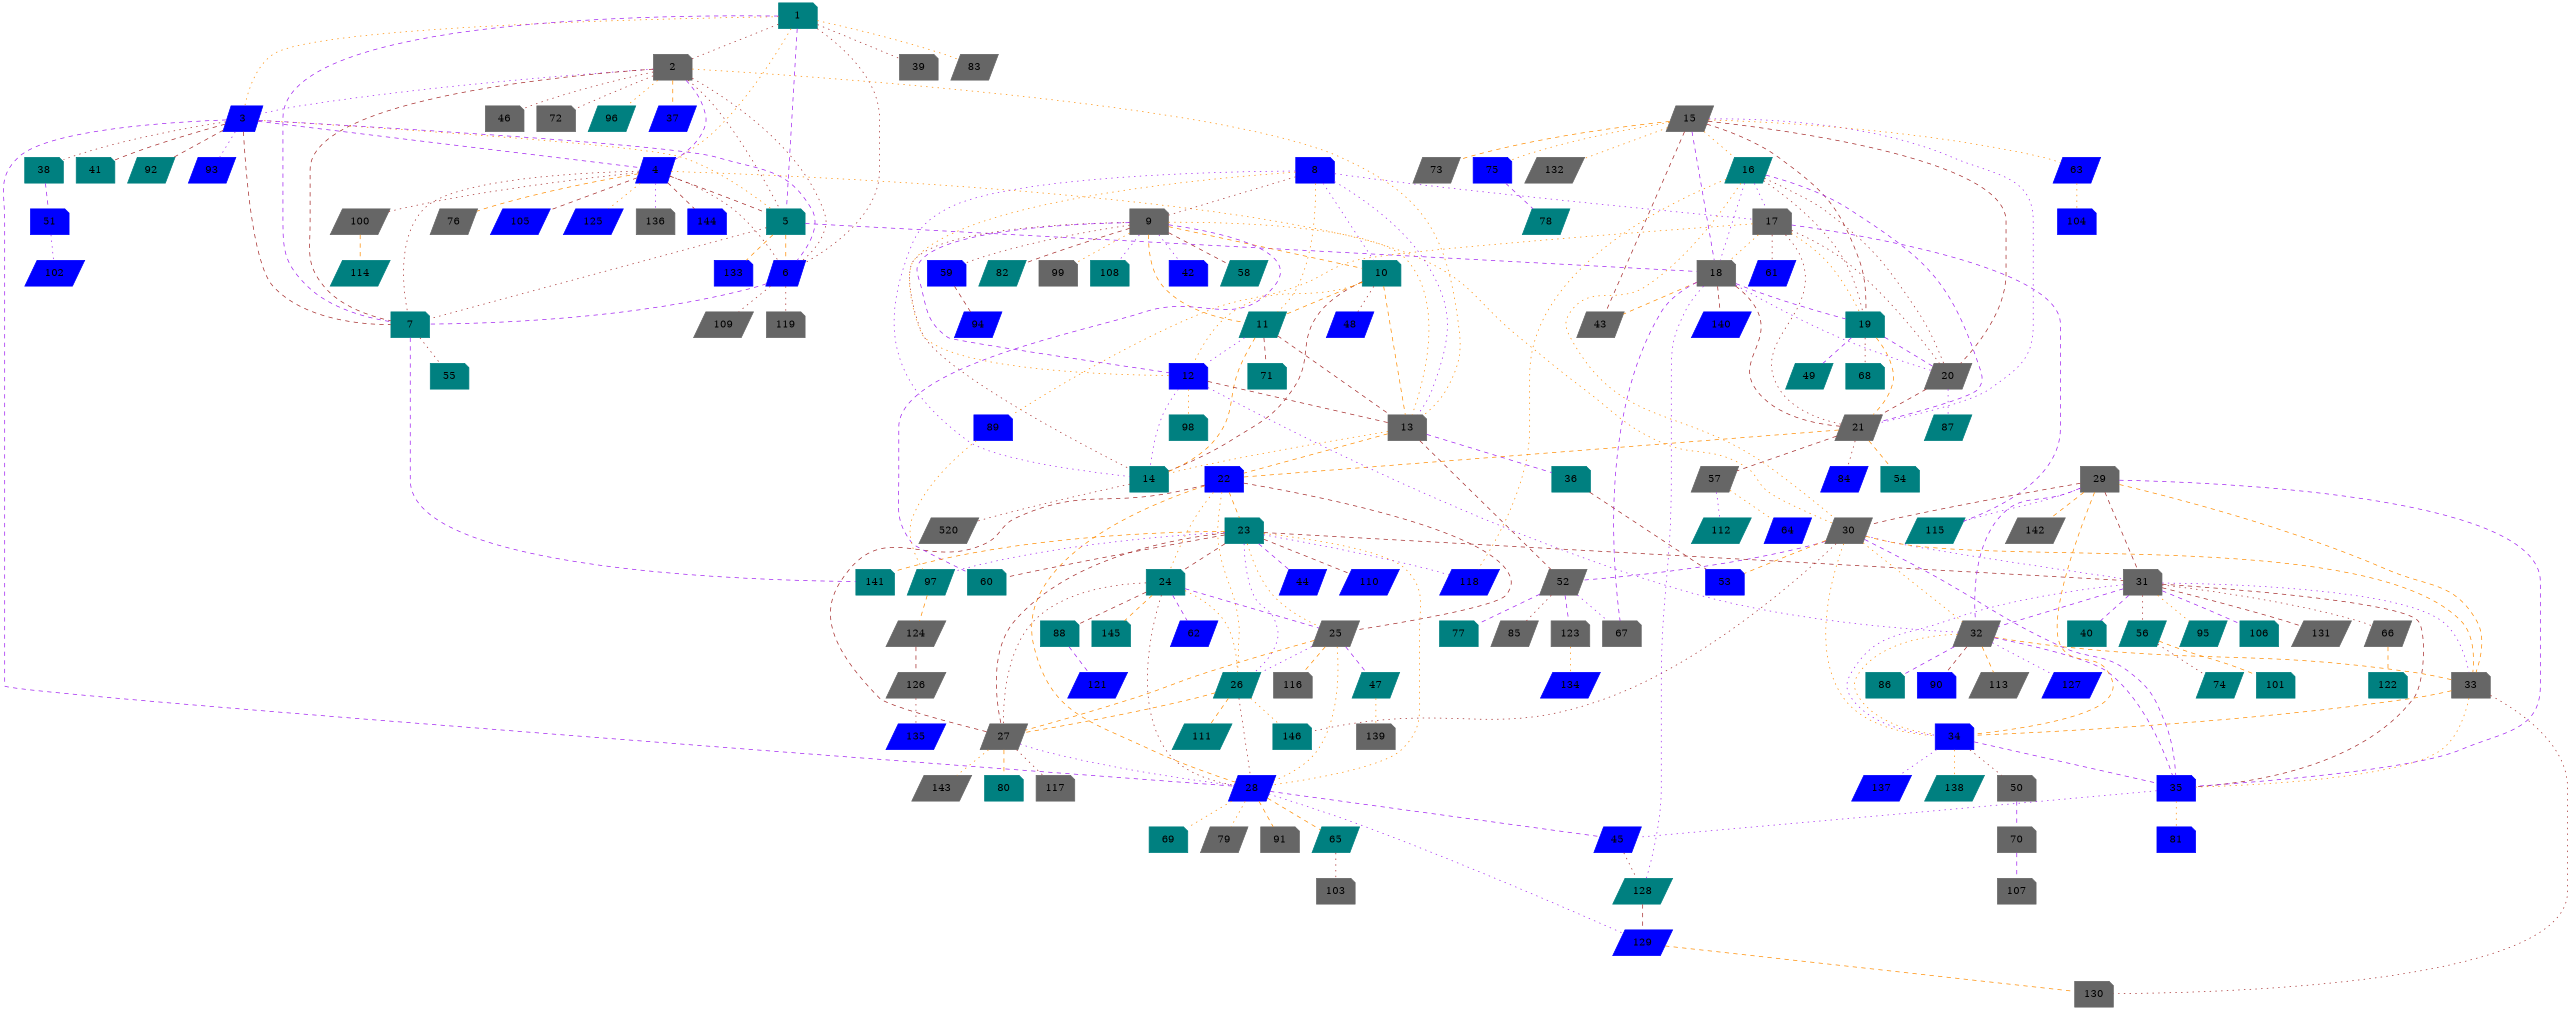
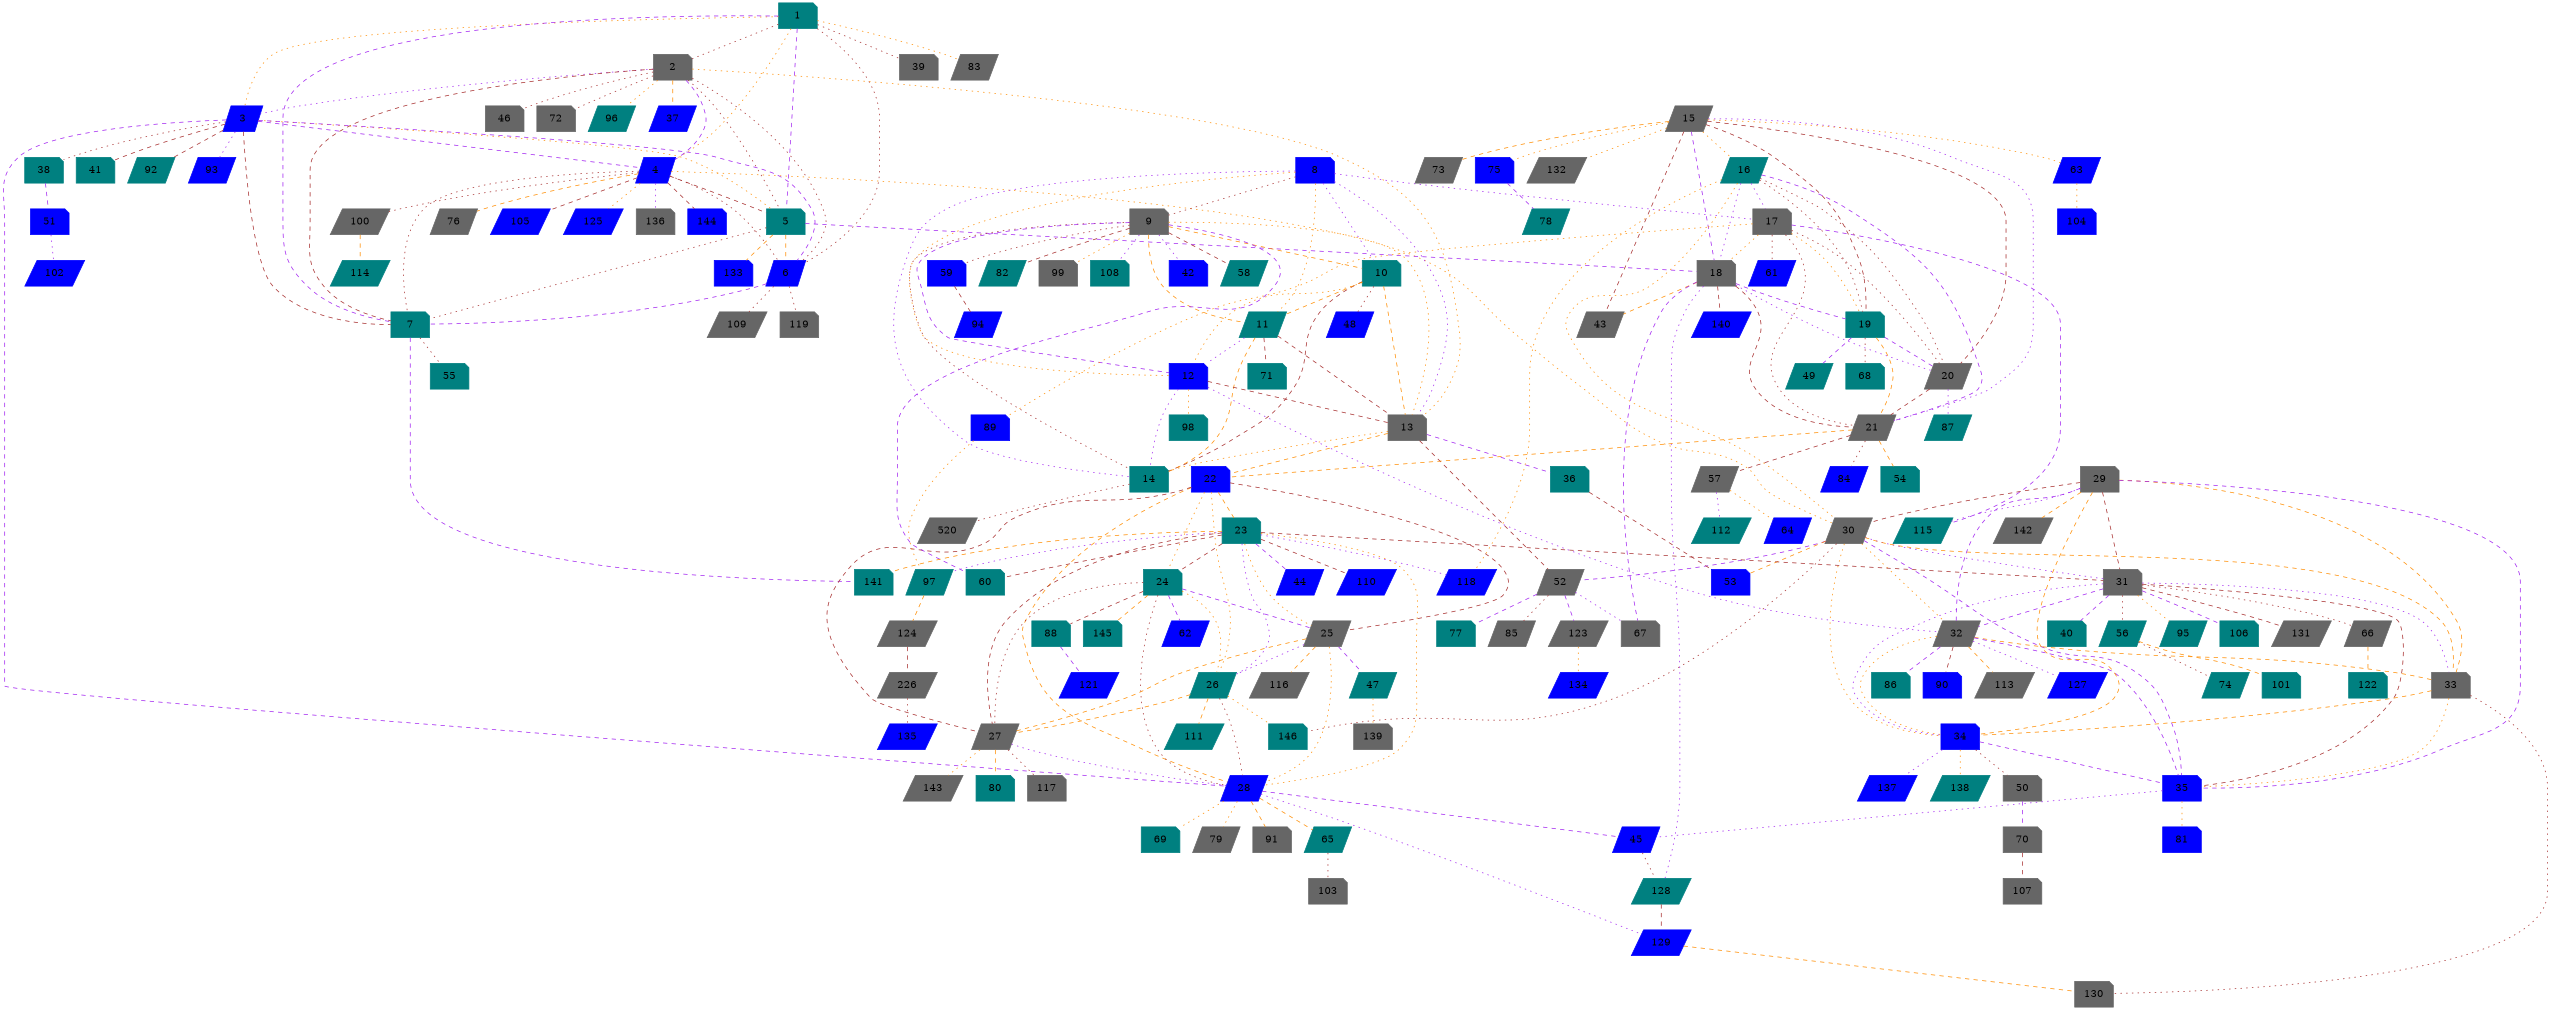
(1570, 634) -> (1578, 634)
(916, 685) -> (907, 685)
(1293, 685) -> (1279, 685)
(2017, 866) -> (2023, 866)
